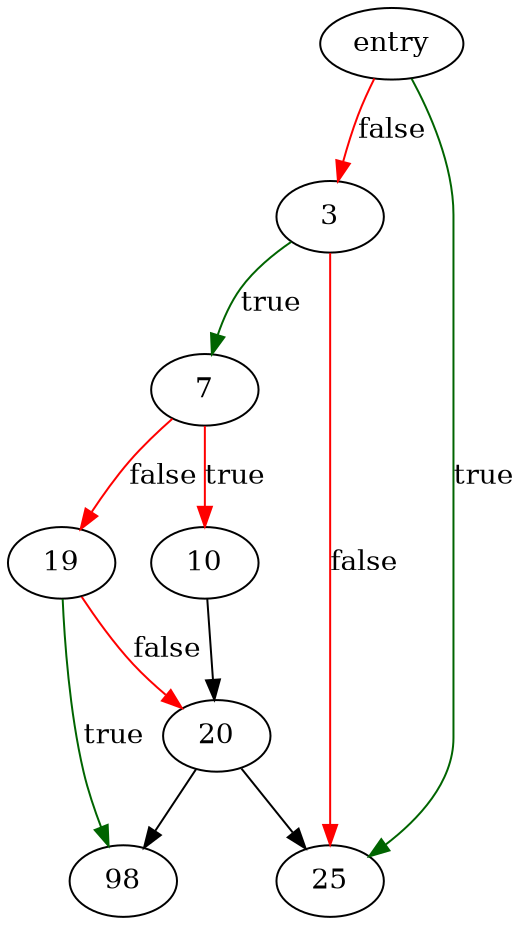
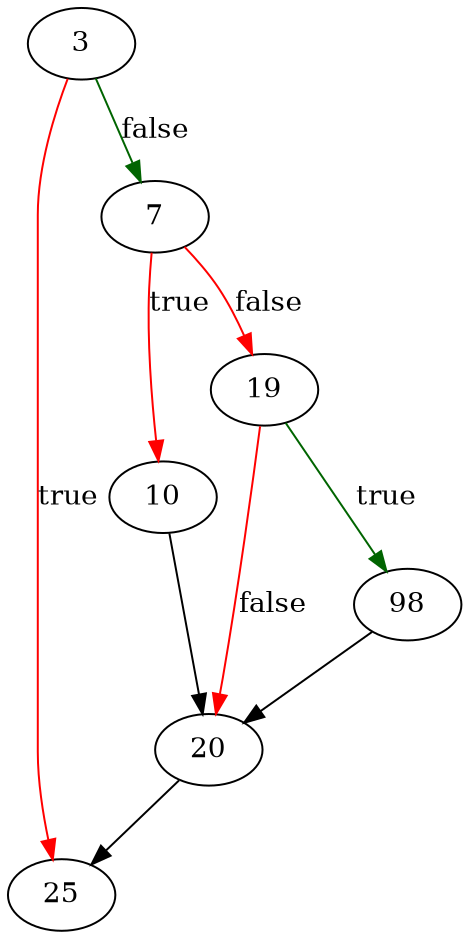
(392, 44) -> none
(271, 303) -> (155, 130)
(364, 563) -> (69, 497)
(176, 800) -> (316, 672)
